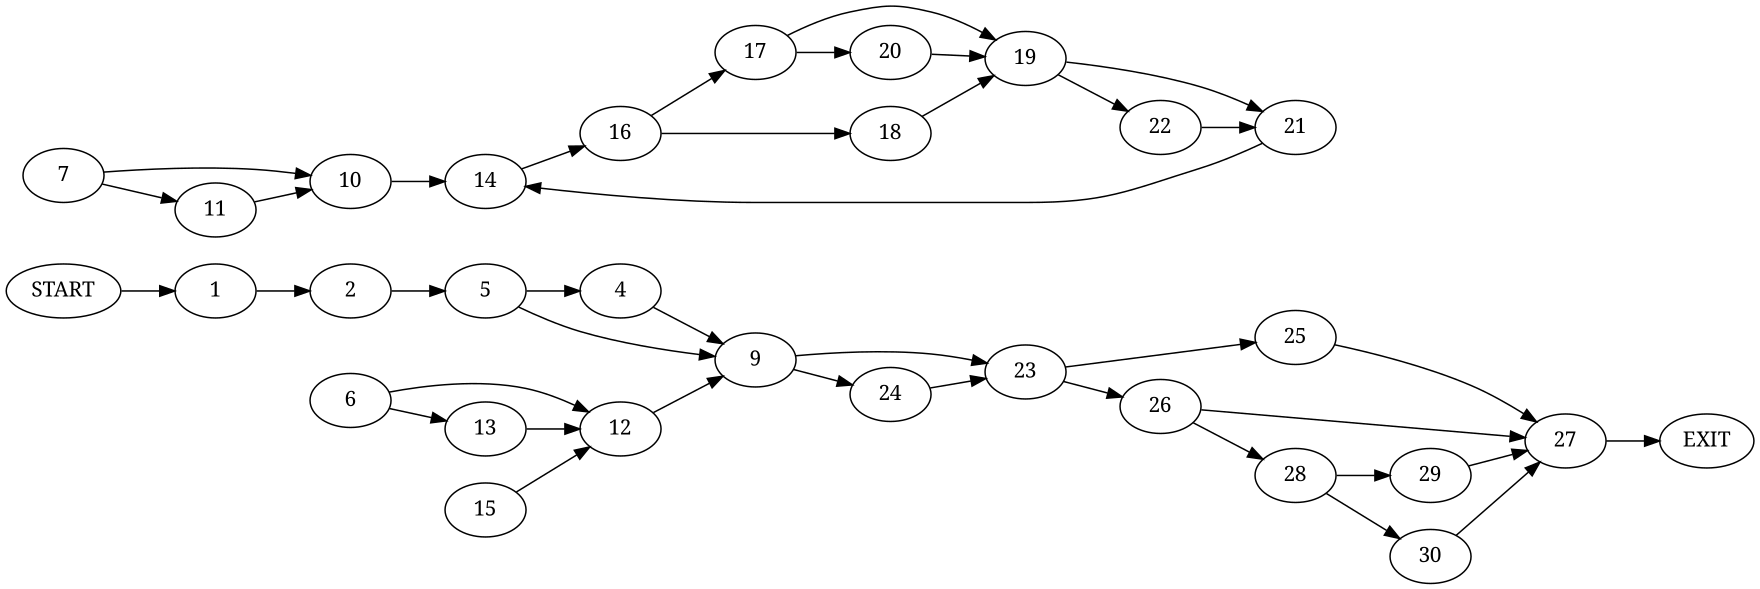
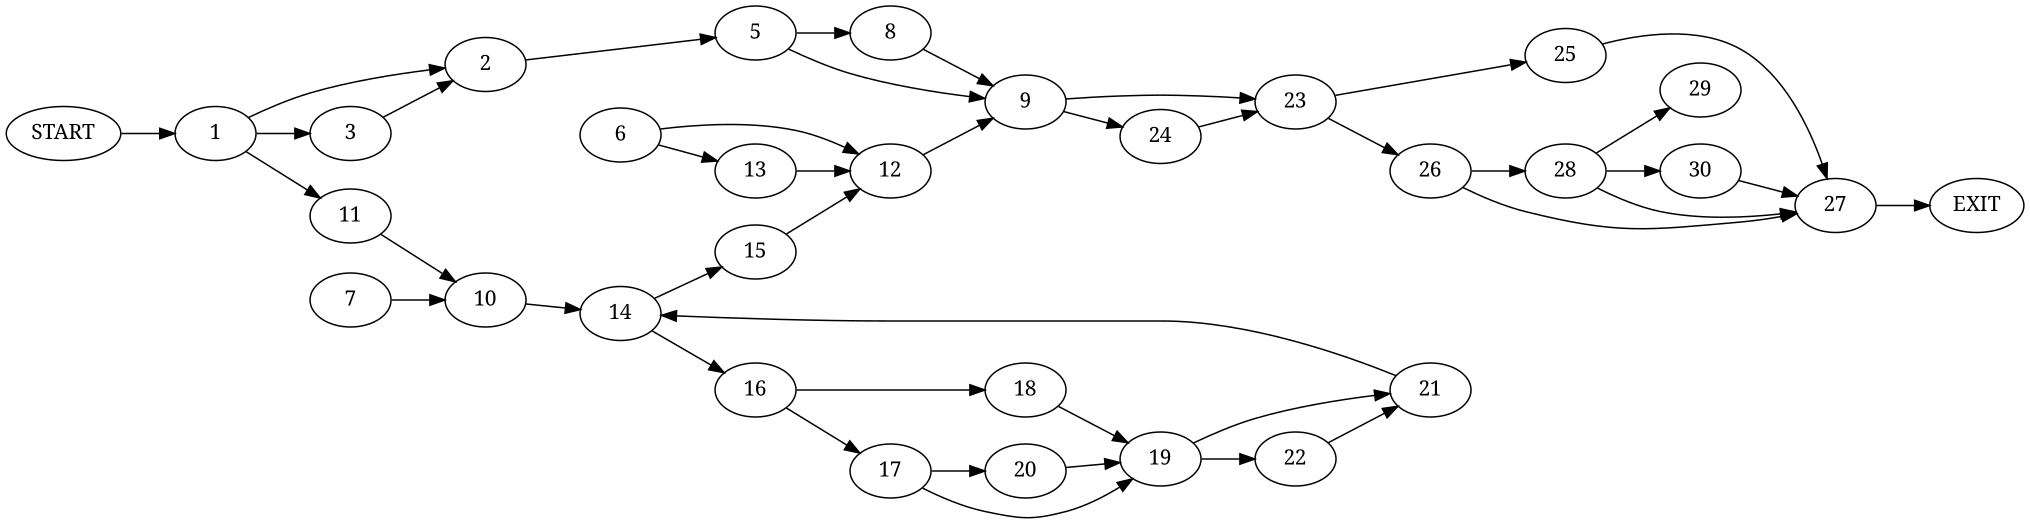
none -> (351, 134)
(132, 191) -> (277, 171)
none -> (681, 286)
(621, 291) -> (891, 33)
(1491, 460) -> (1687, 215)
